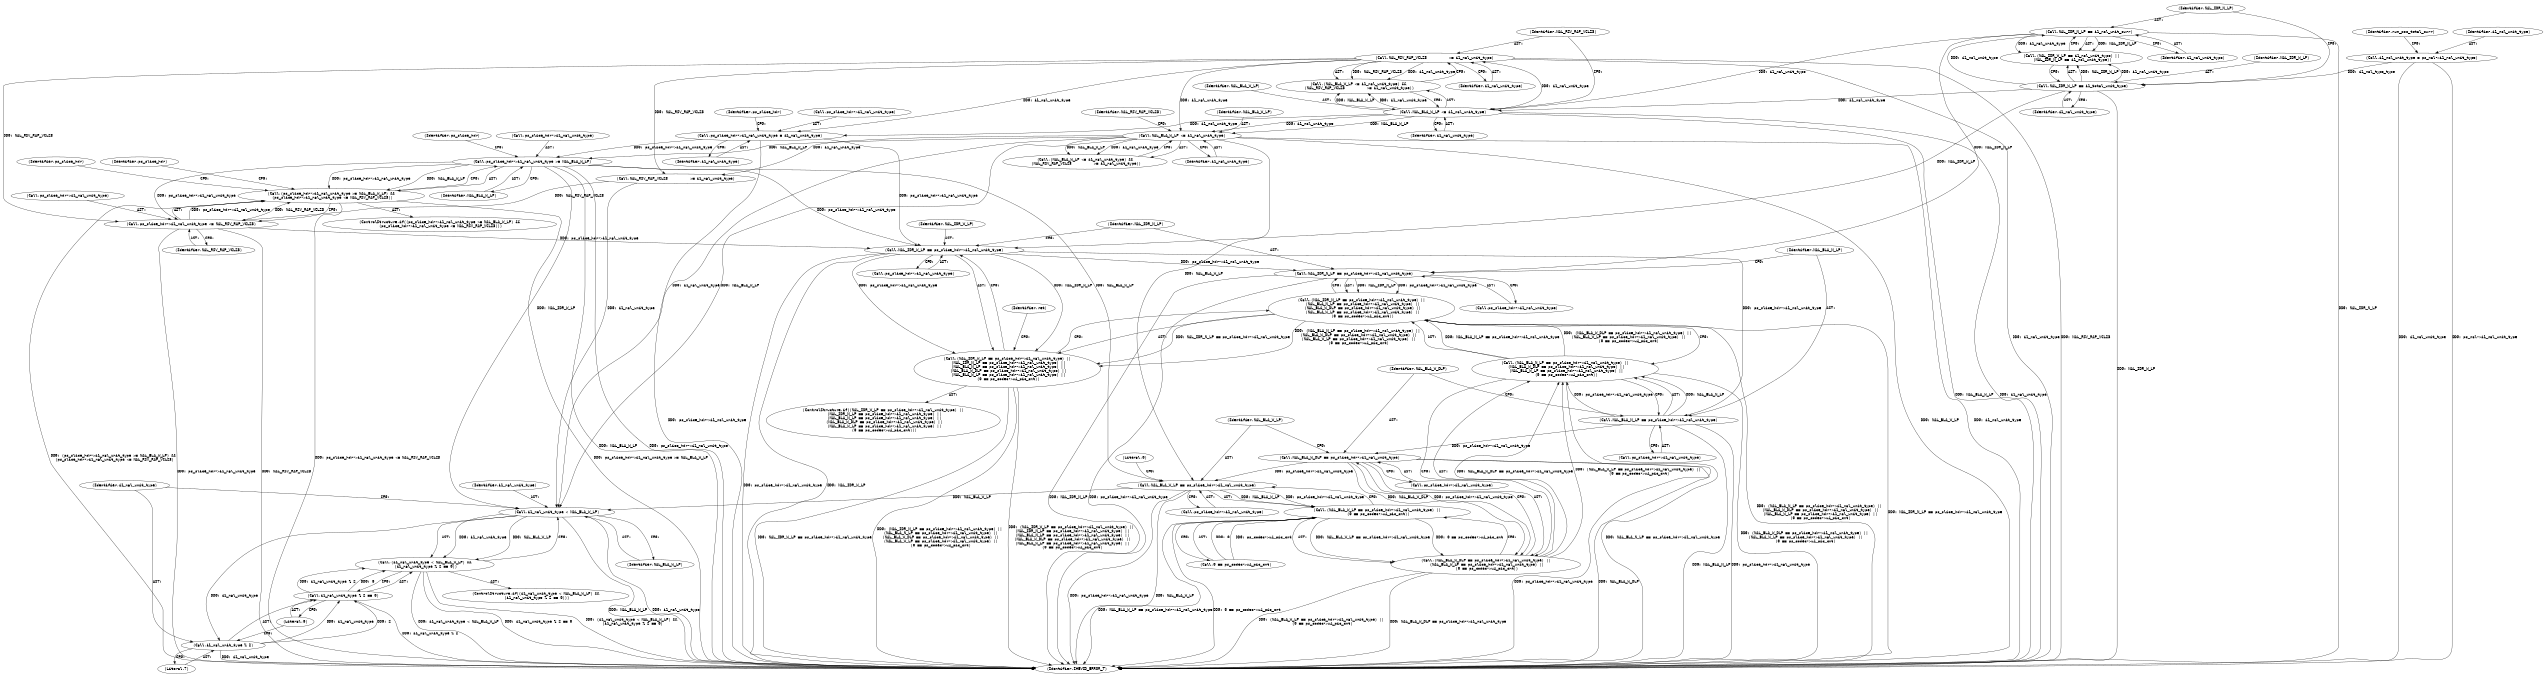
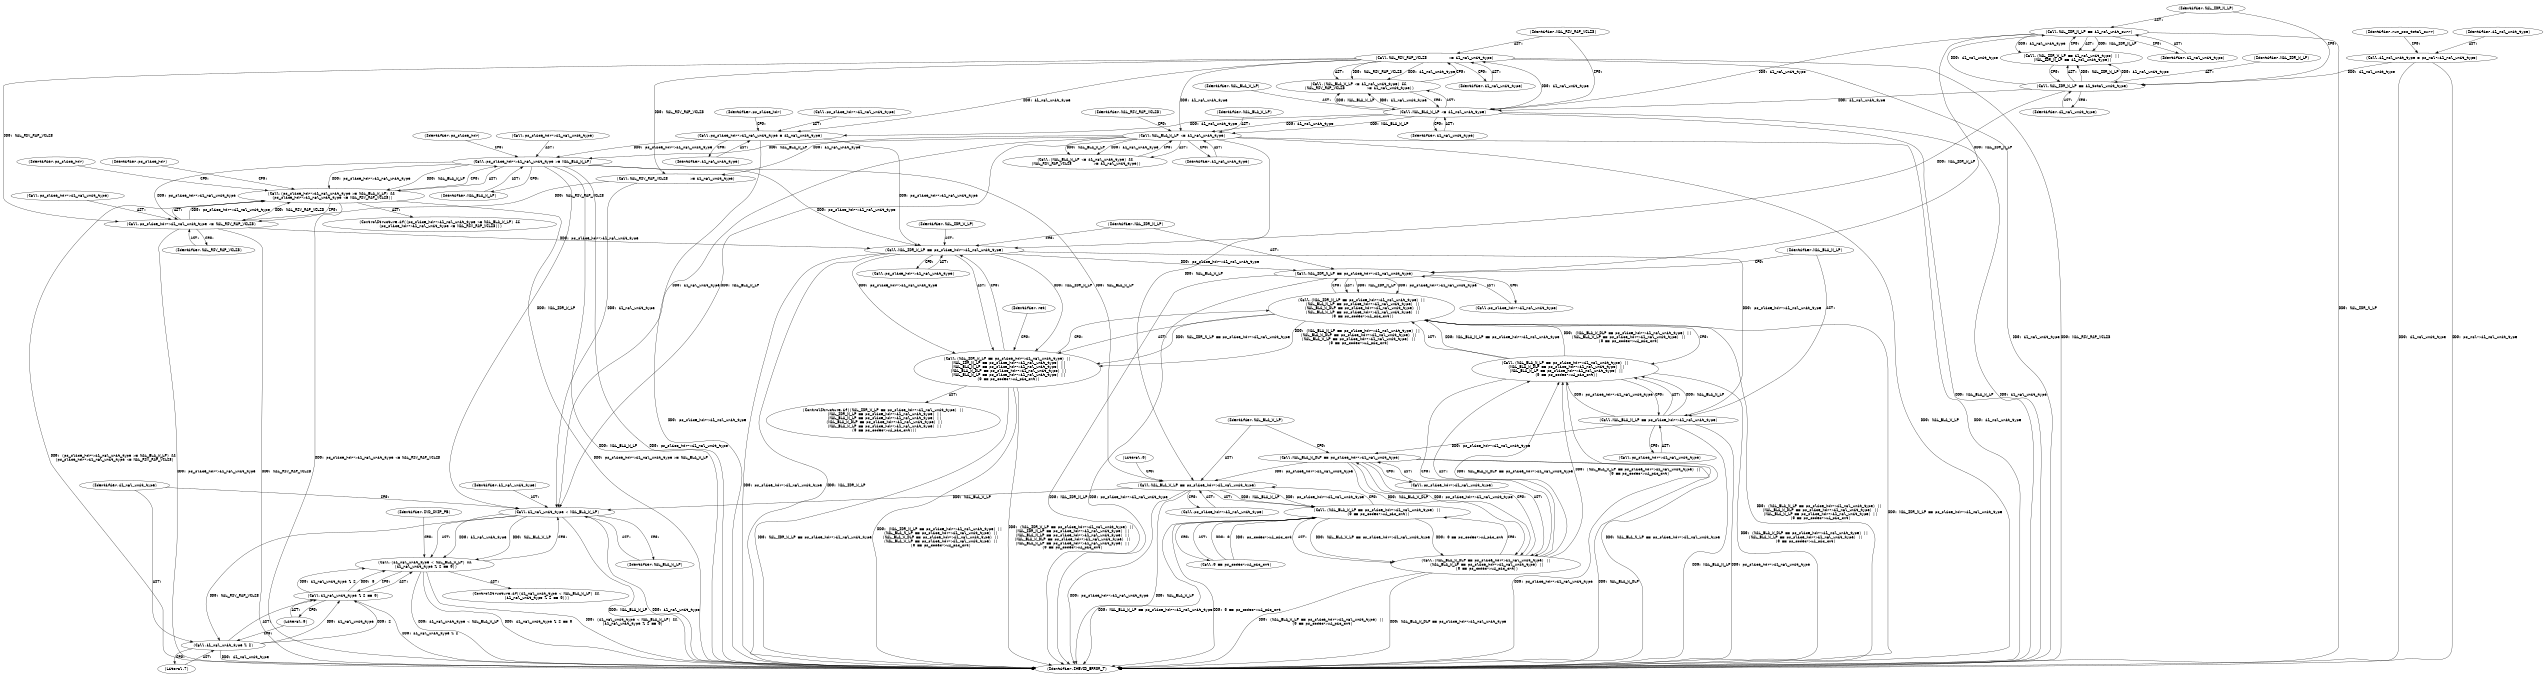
(2371, 72) -> (2371, 72)
(1418, 369) -> none
none -> (424, 512)
(234, 596) -> (234, 596)
(2117, 631) -> none
